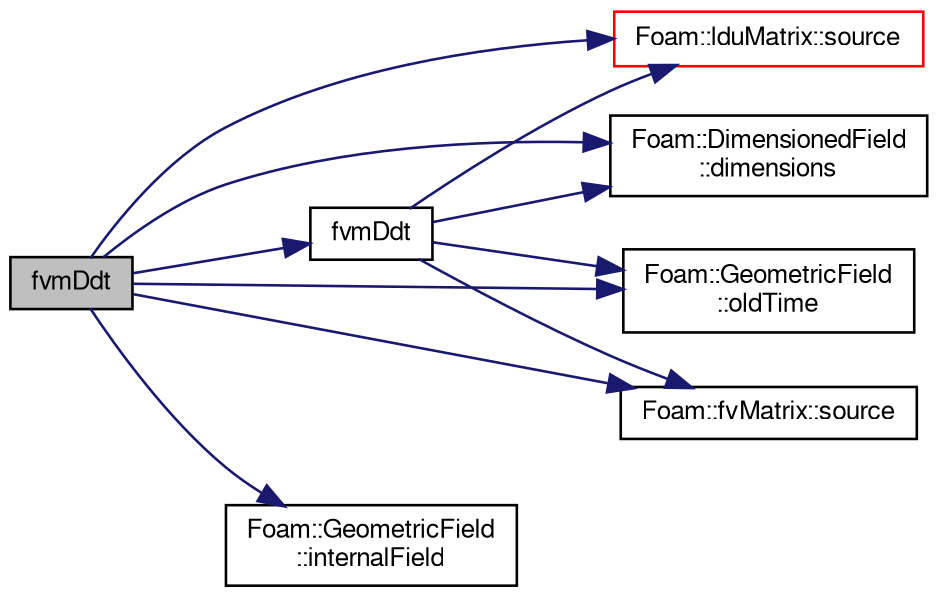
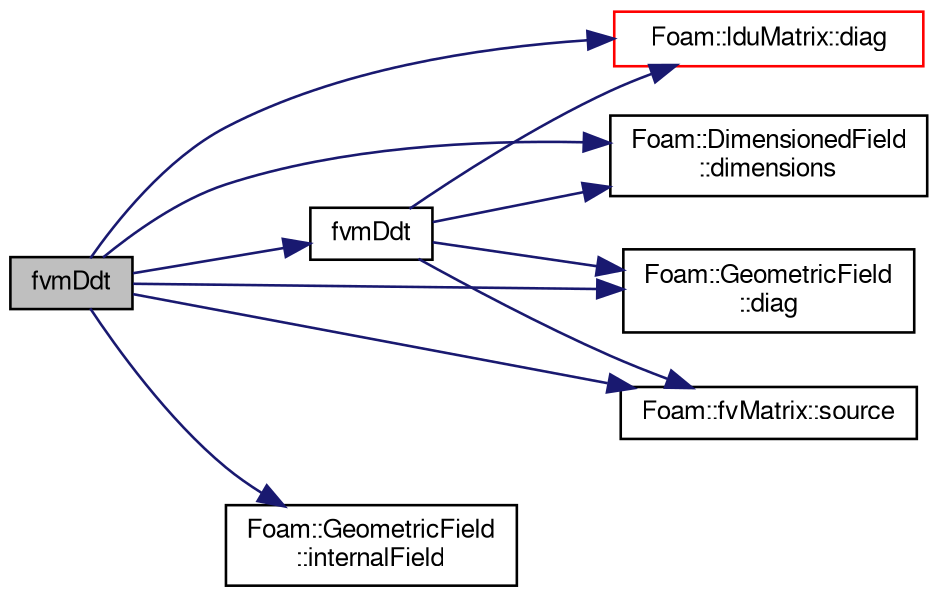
(769, 39) -> (769, 39)
(769, 291) -> (769, 291)
